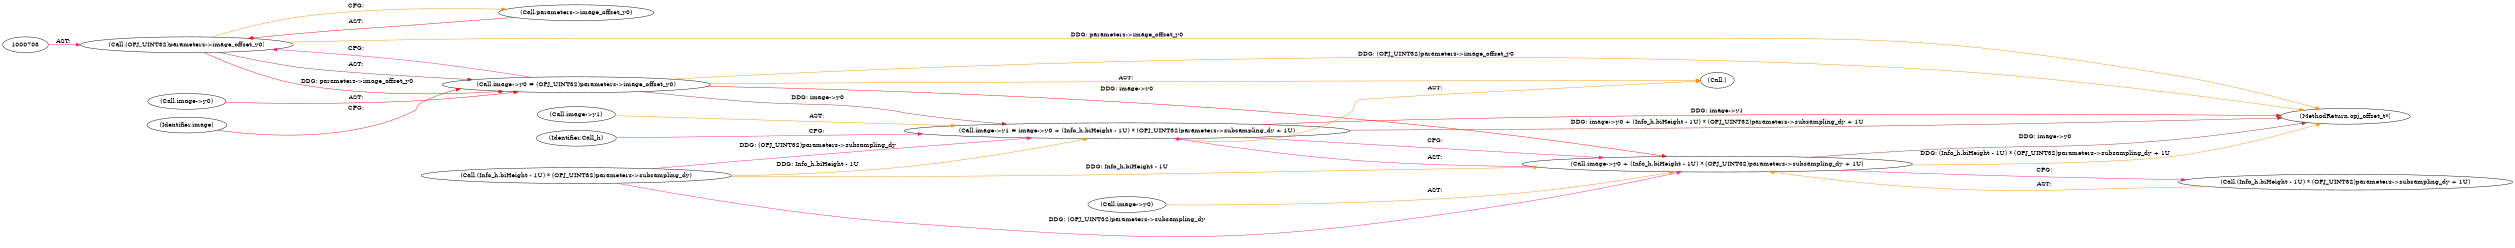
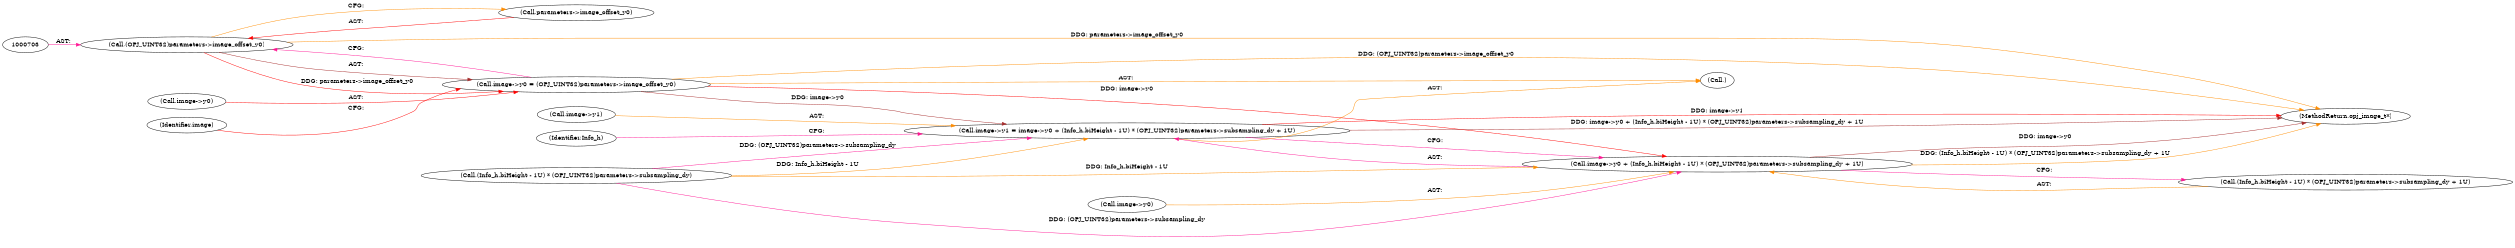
(2346, 116) -> (2346, 116)
(576, 138) -> (576, 138)
